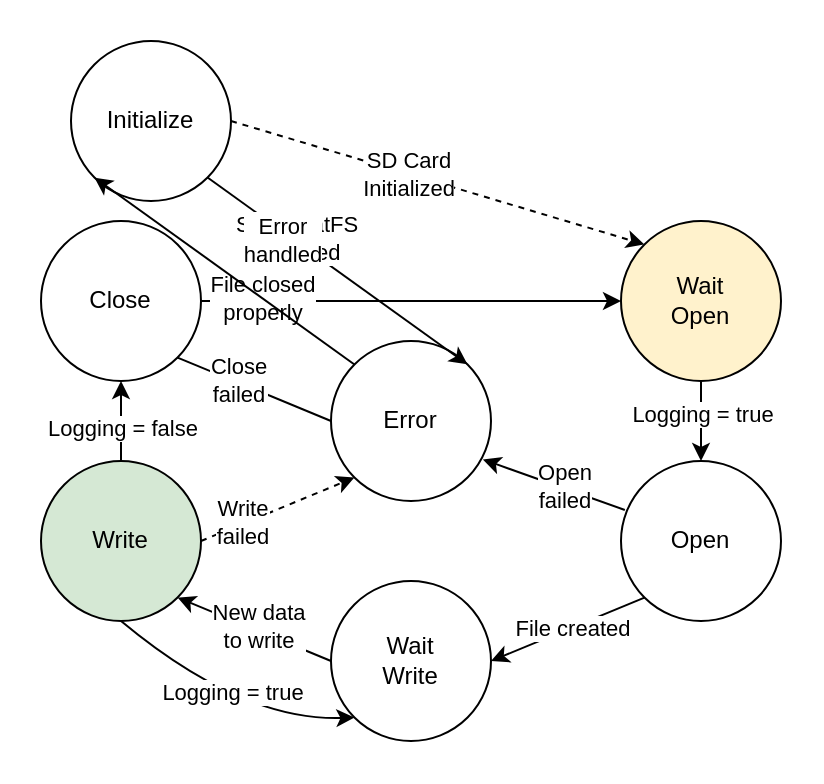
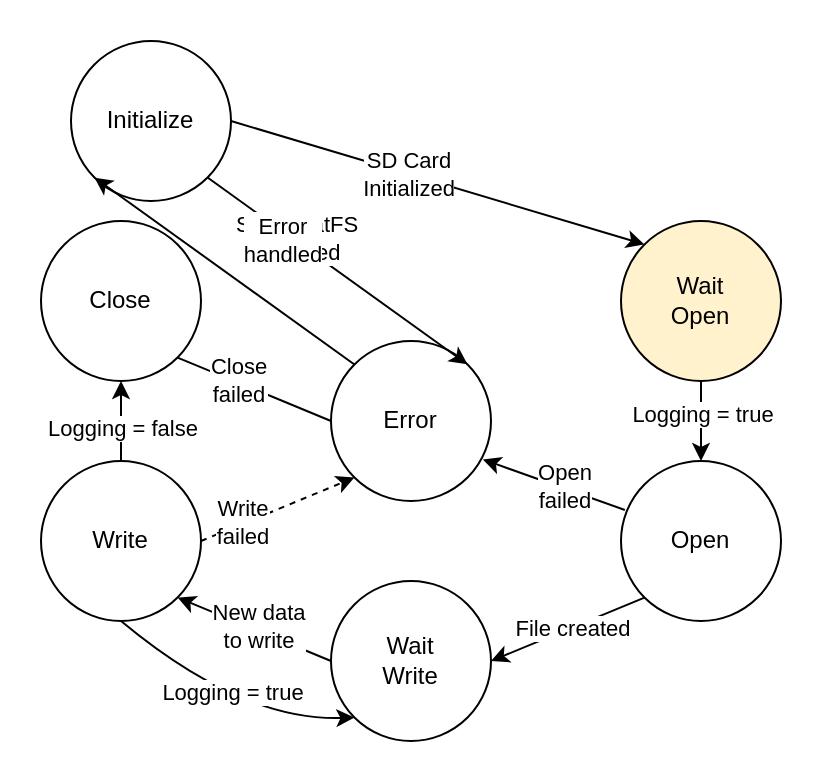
(542, 214) -> (542, 214)
(496, 301) -> none
(121, 541) -> (121, 541)
